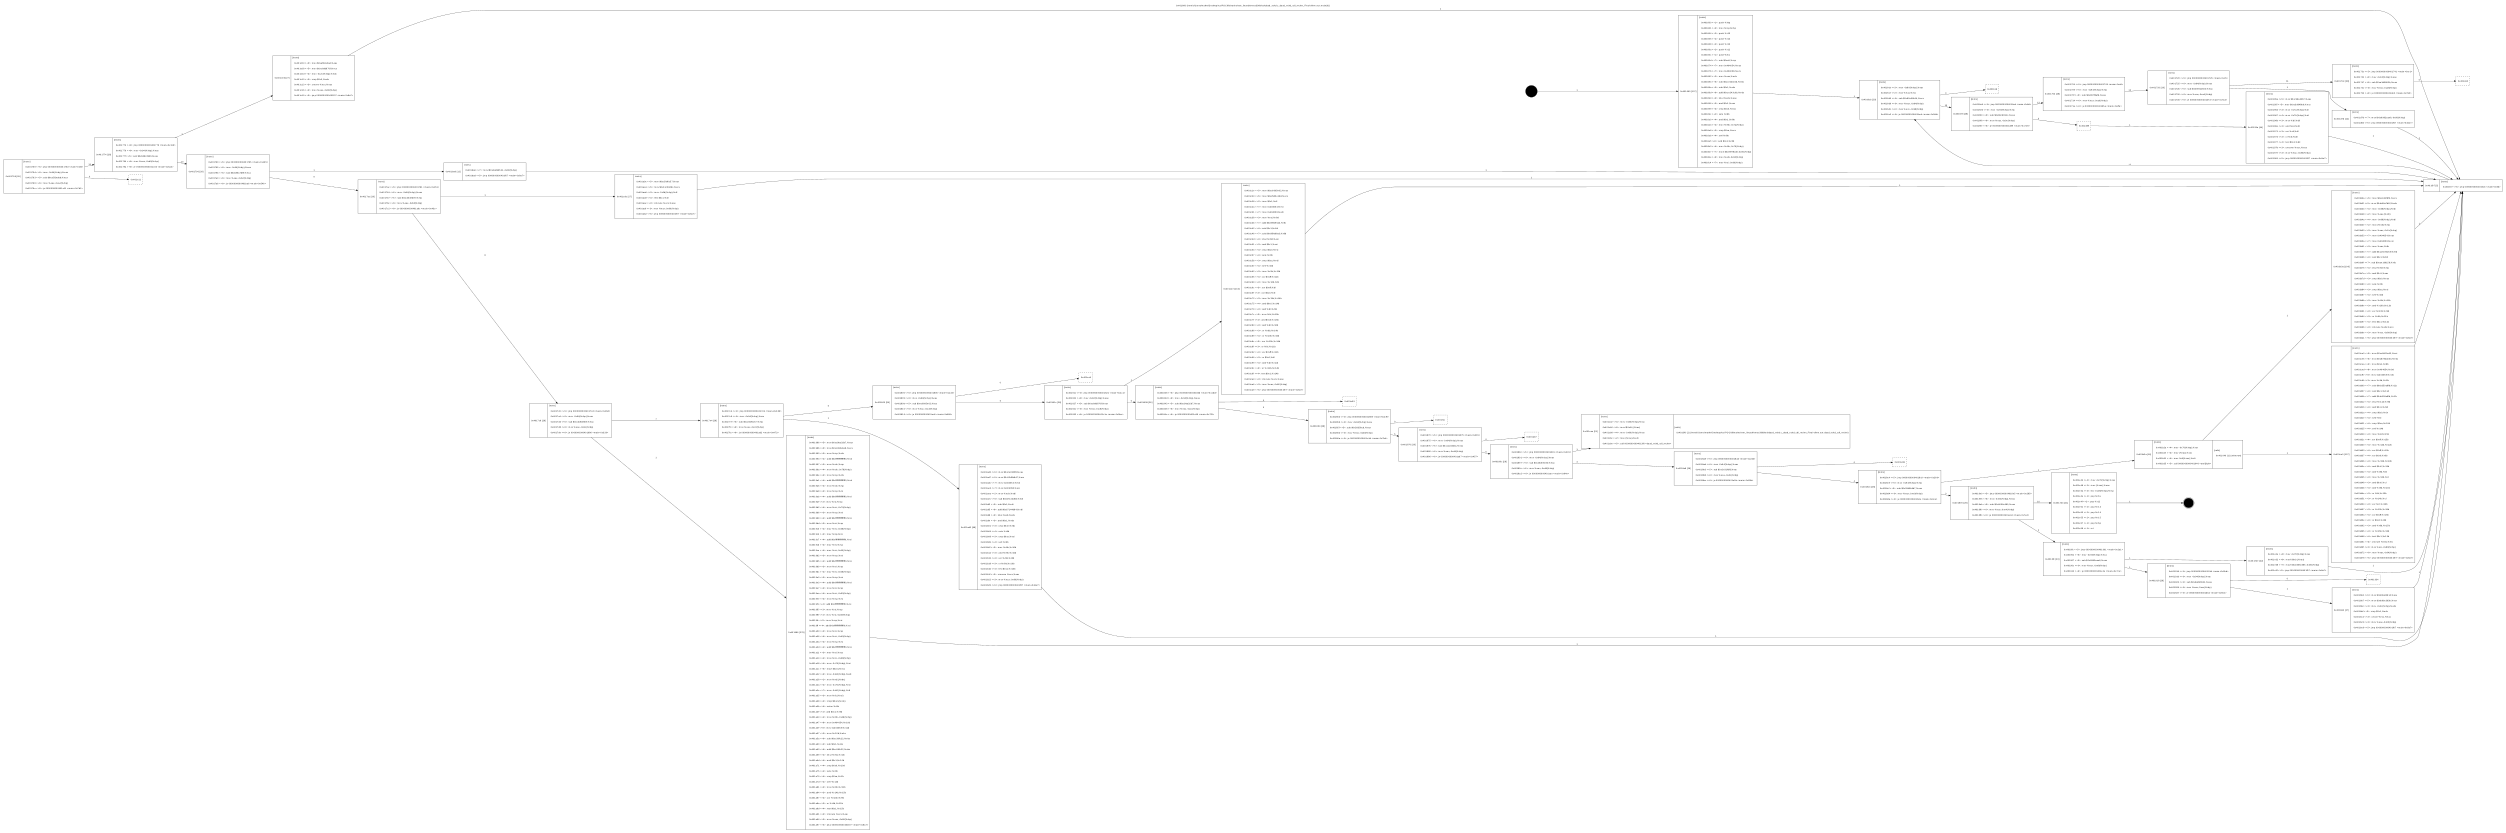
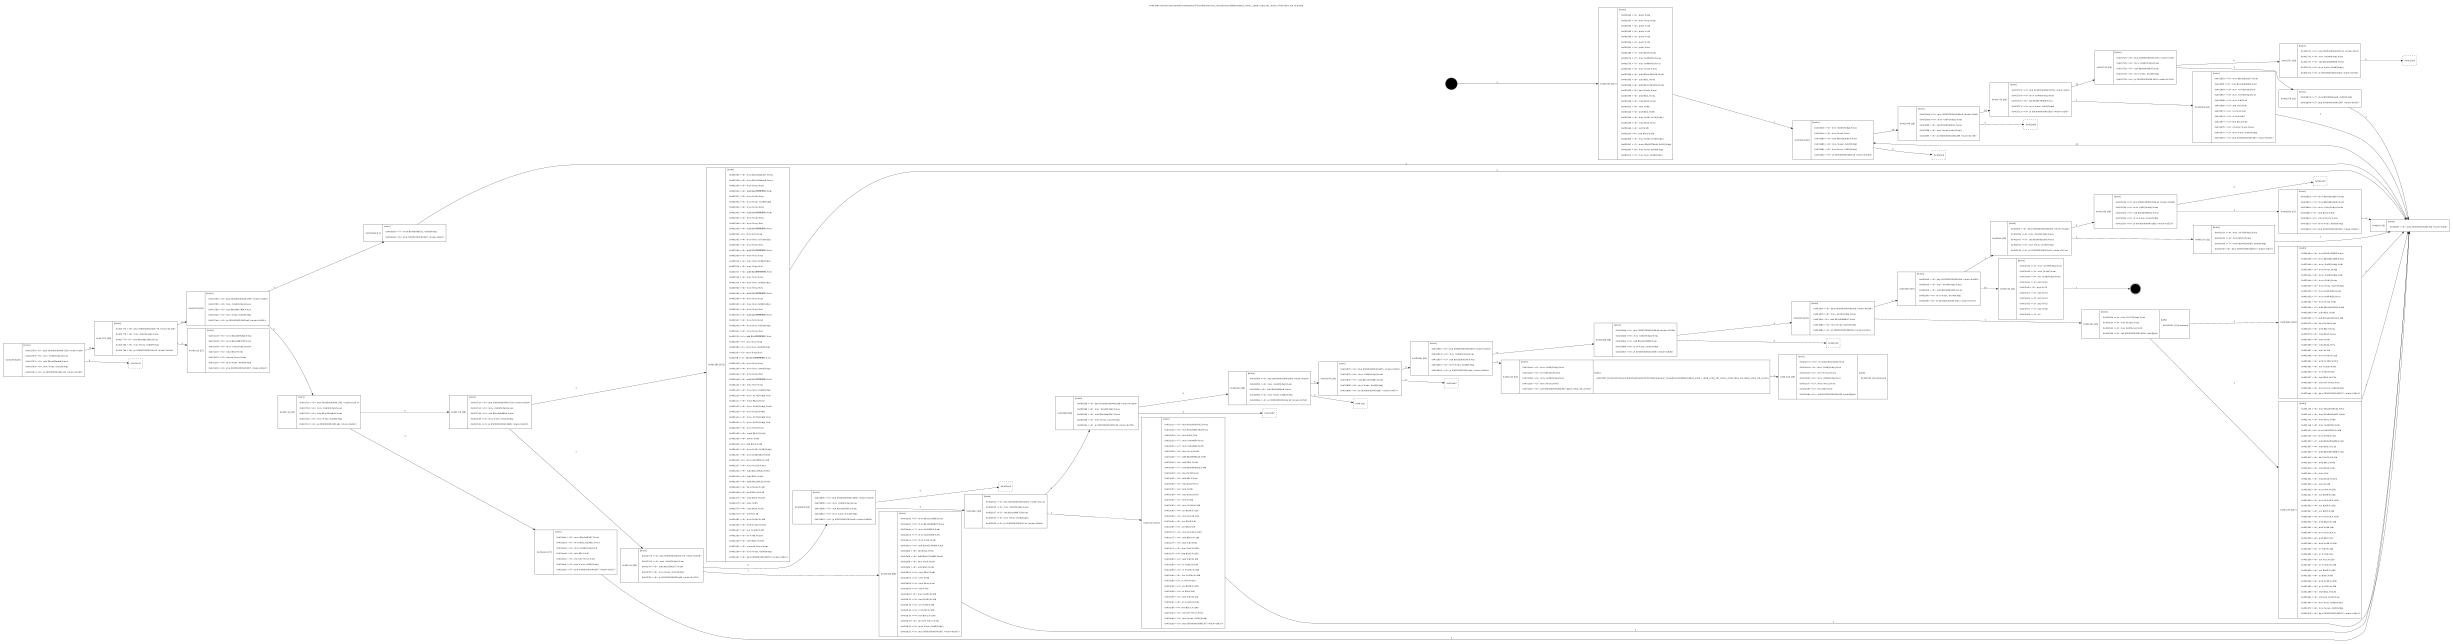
(1454, 10) -> none
(2168, 127) -> (2131, 103)
none -> (1833, 377)
